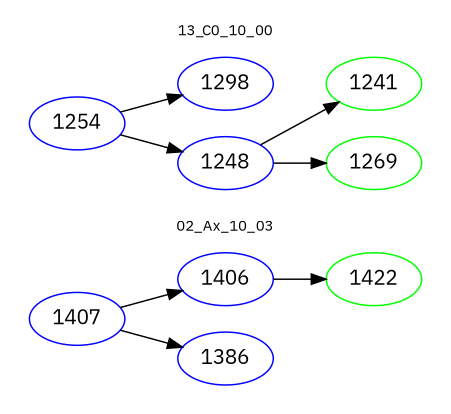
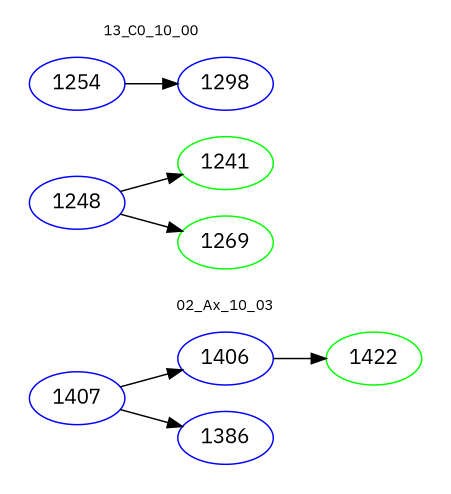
(144, 141) -> none
